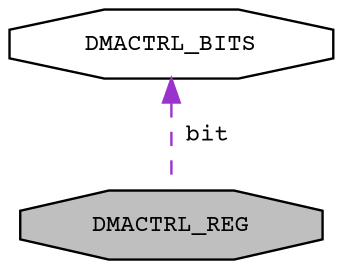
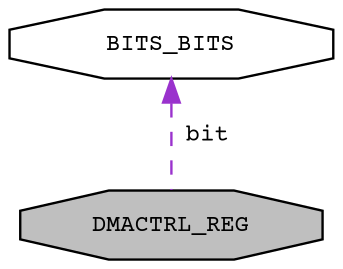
(171, 44) -> (171, 44)
